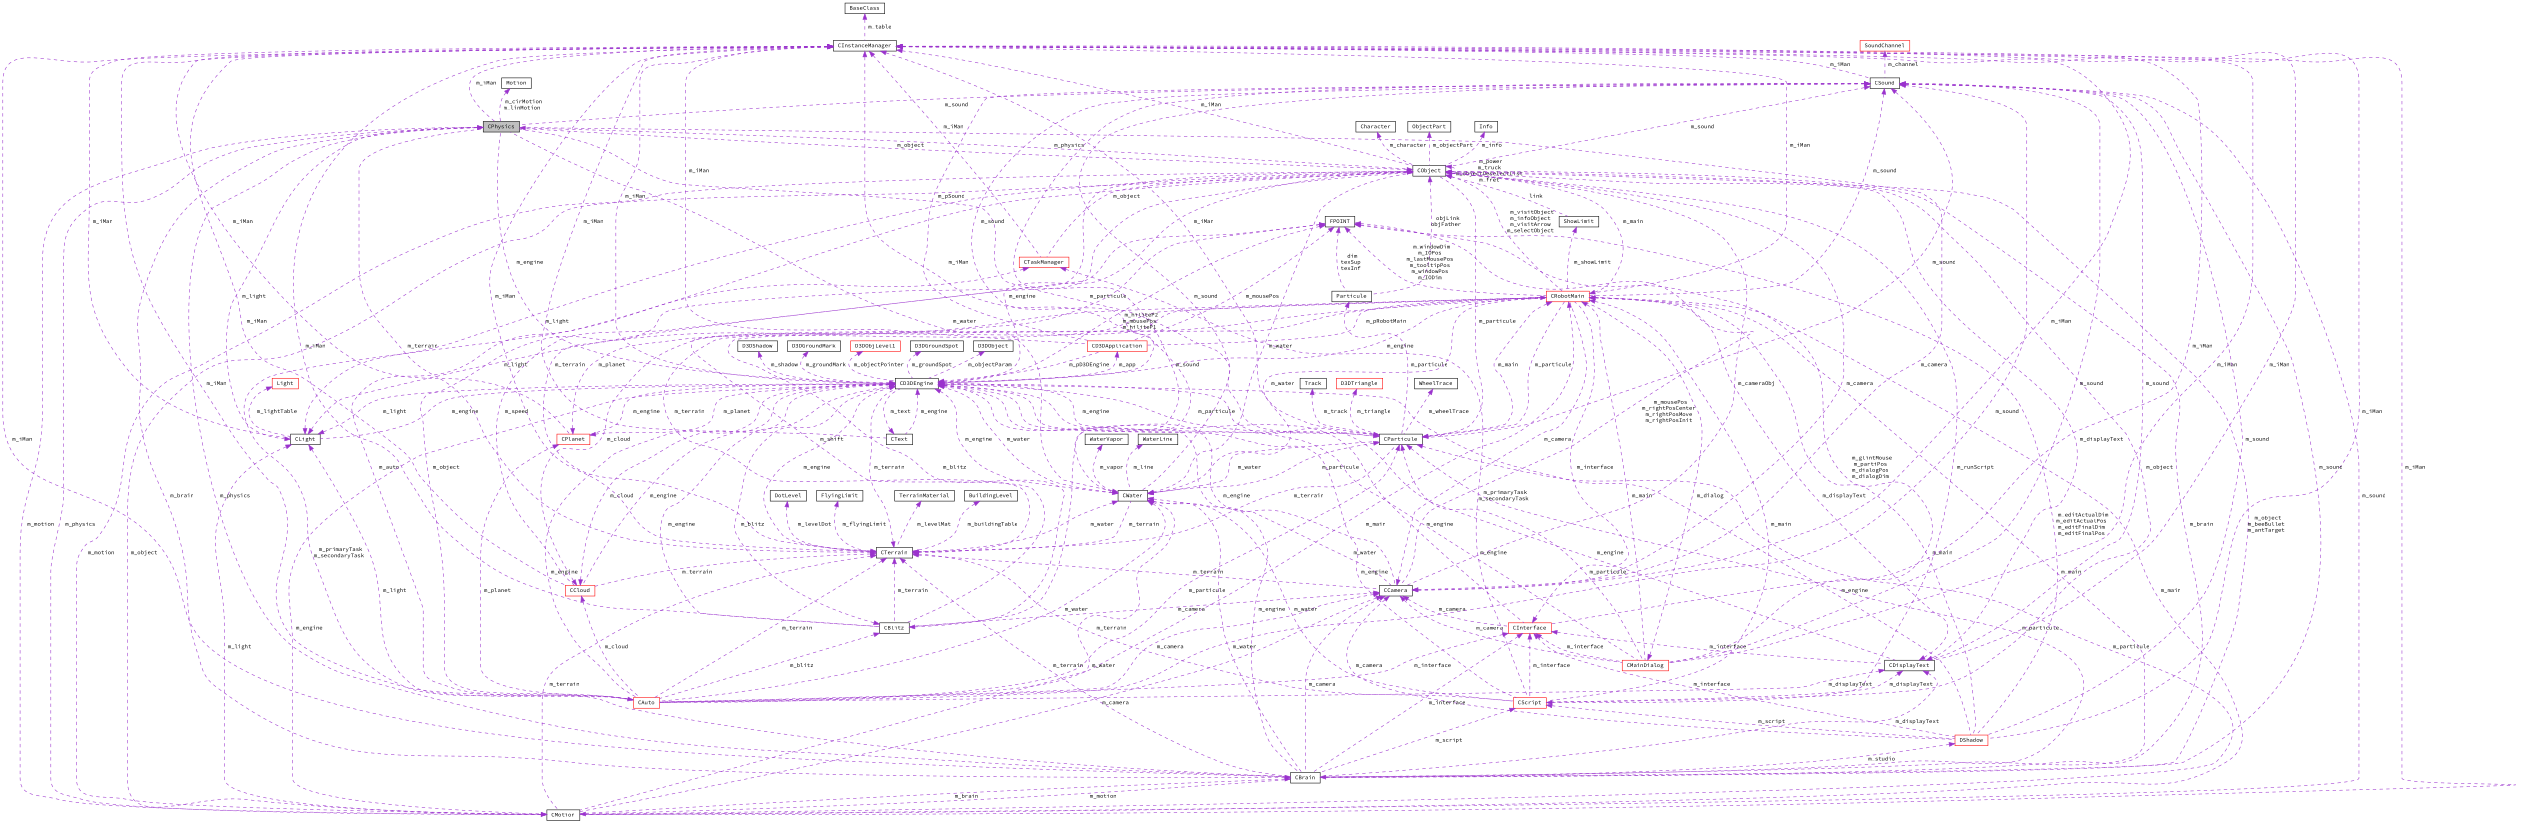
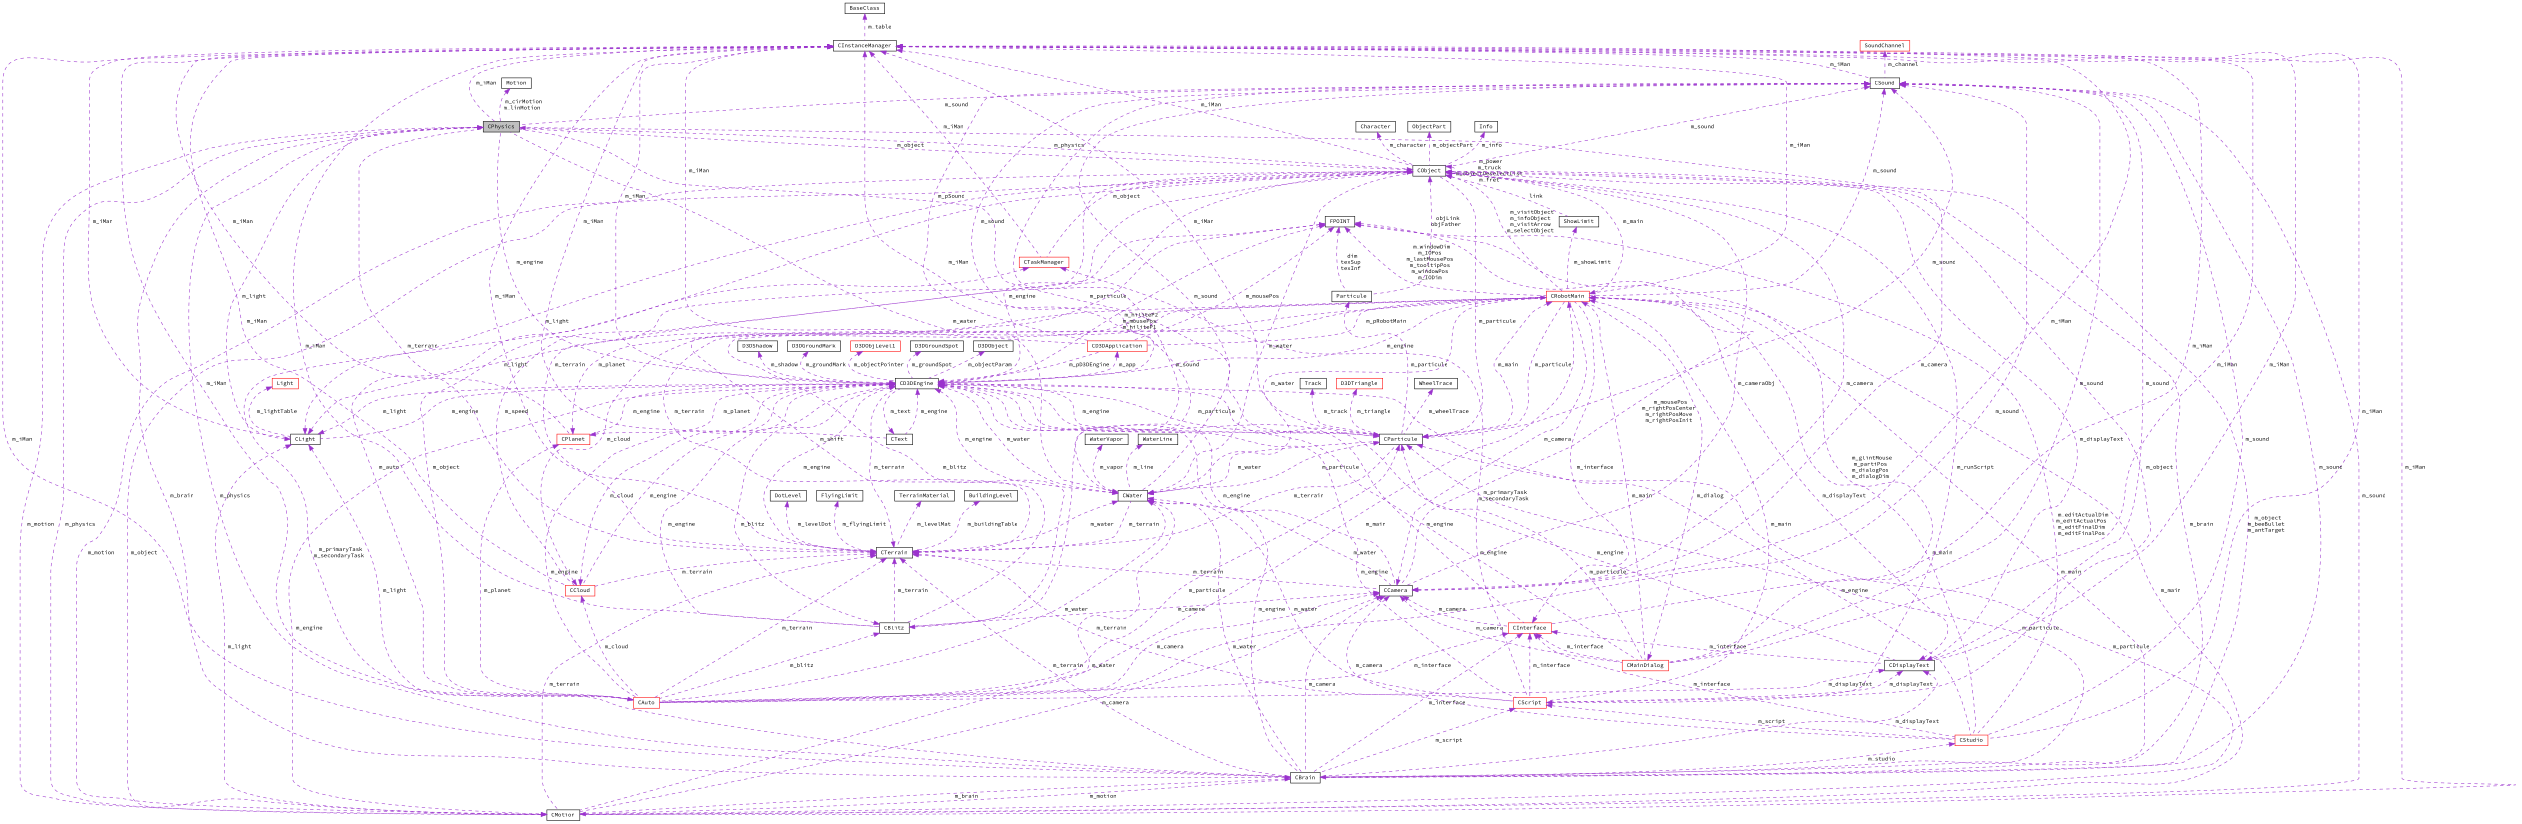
(1971, 740) -> (1971, 740)
